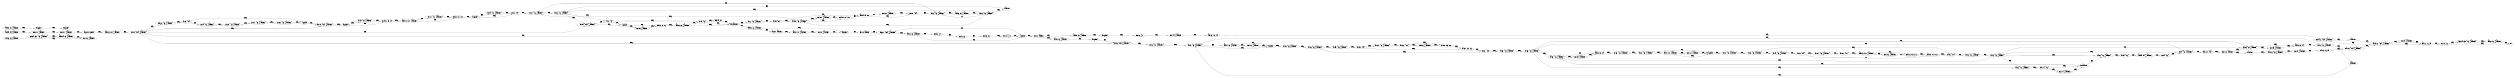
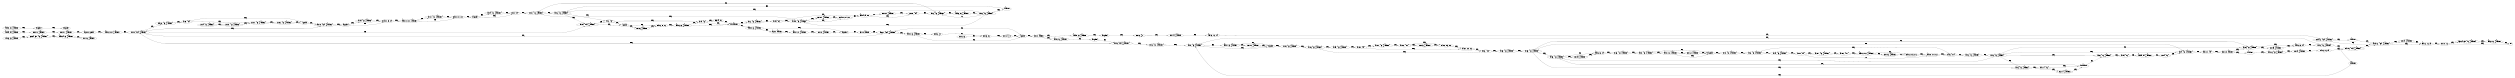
(194, 24) -> (220, 22)
(949, 36) -> (962, 34)
(50, 39) -> (24, 38)
